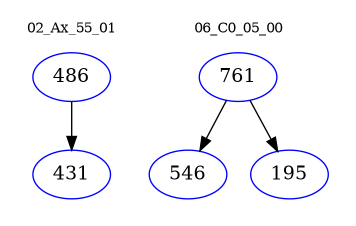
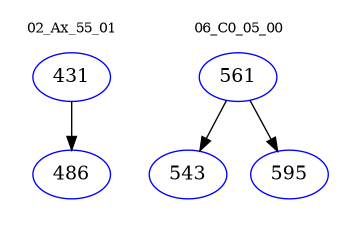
(238, 77) -> (238, 77)
(72, 119) -> (72, 119)
(188, 175) -> (188, 175)
(289, 175) -> (289, 175)
